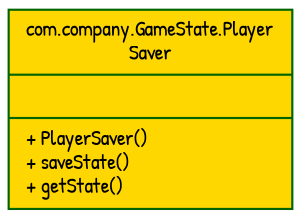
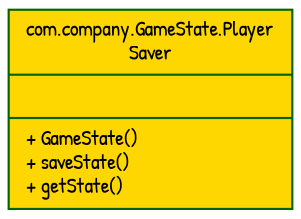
(88, 139) -> (82, 139)
